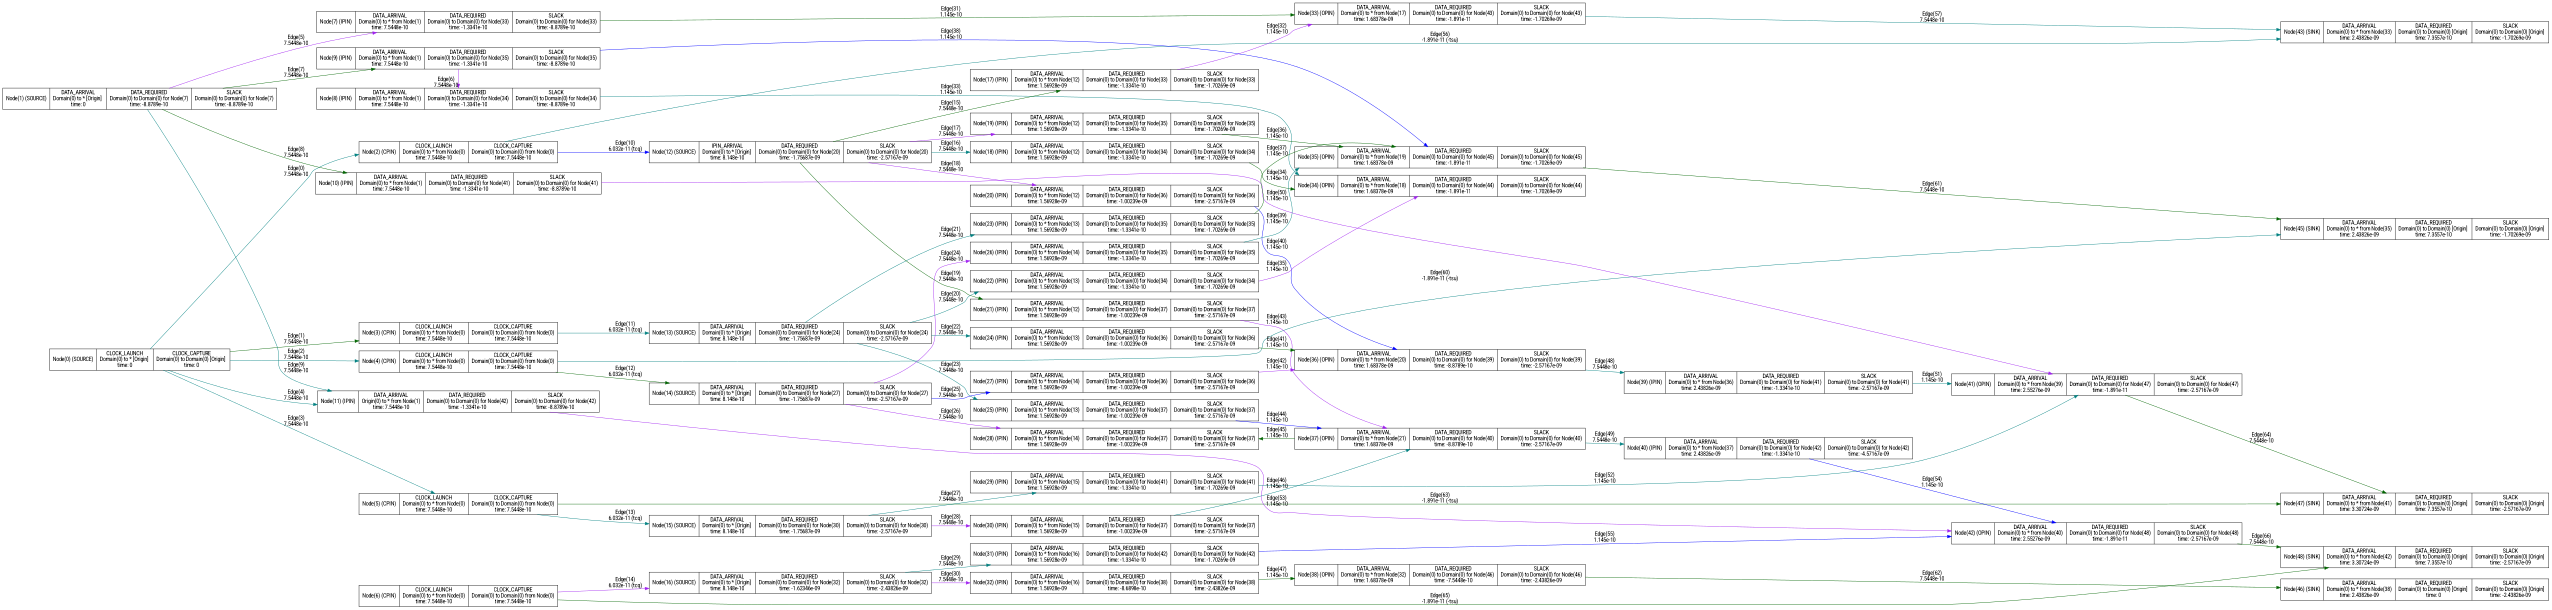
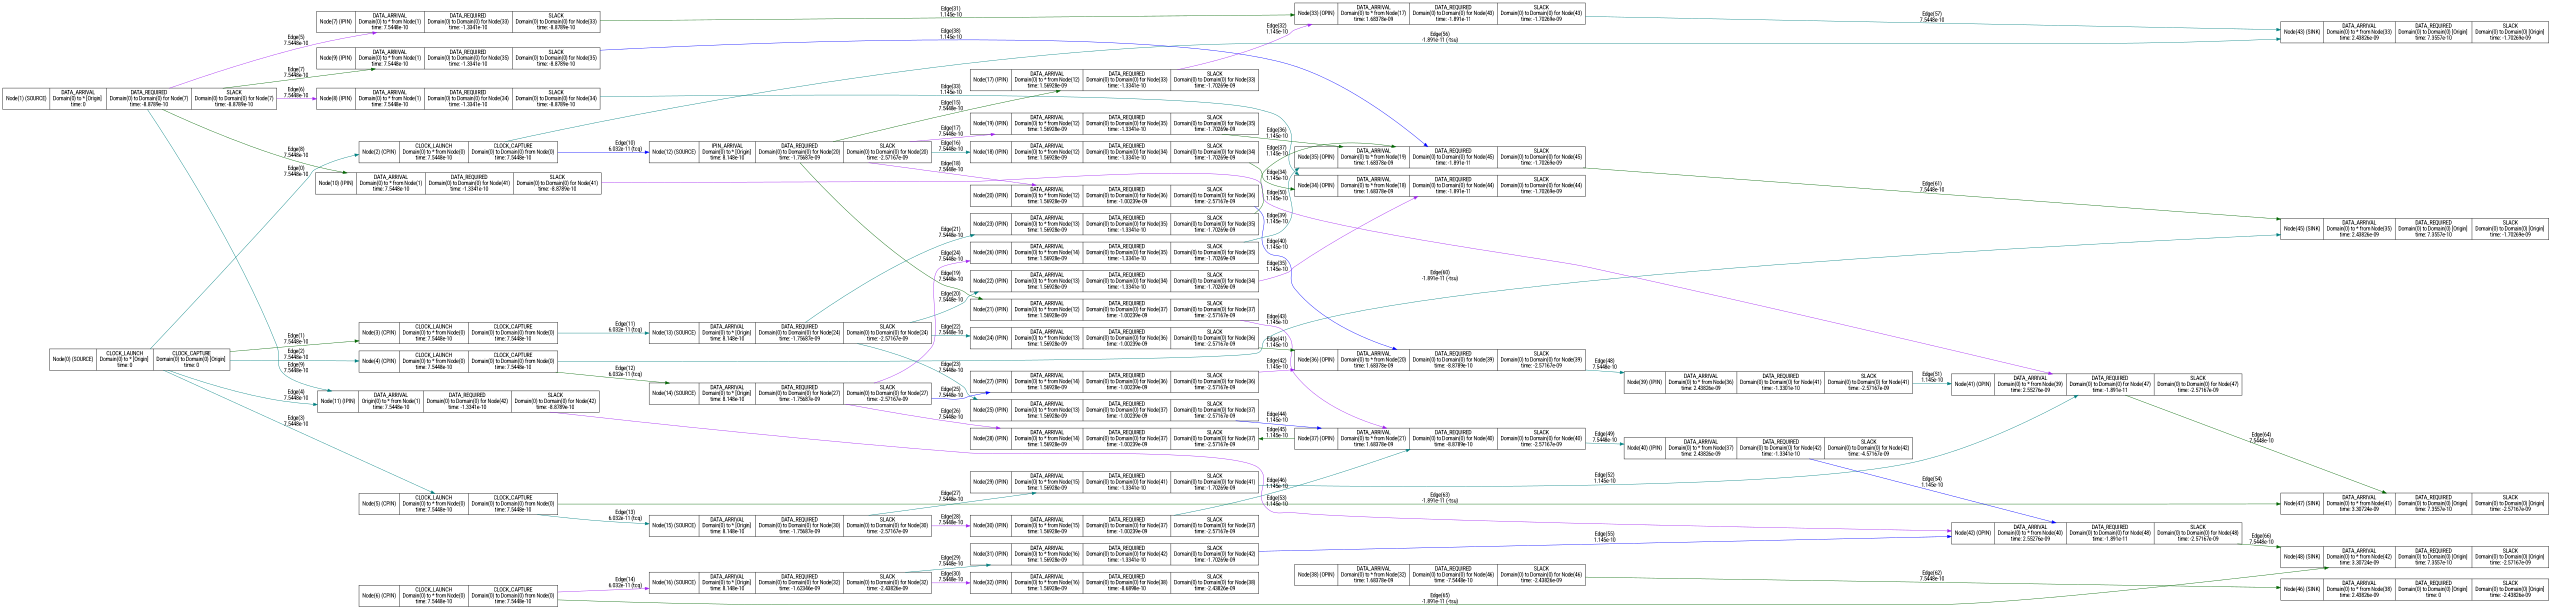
(458, 77) -> (295, 99)
(1781, 388) -> (1781, 388)
(1275, 579) -> none
